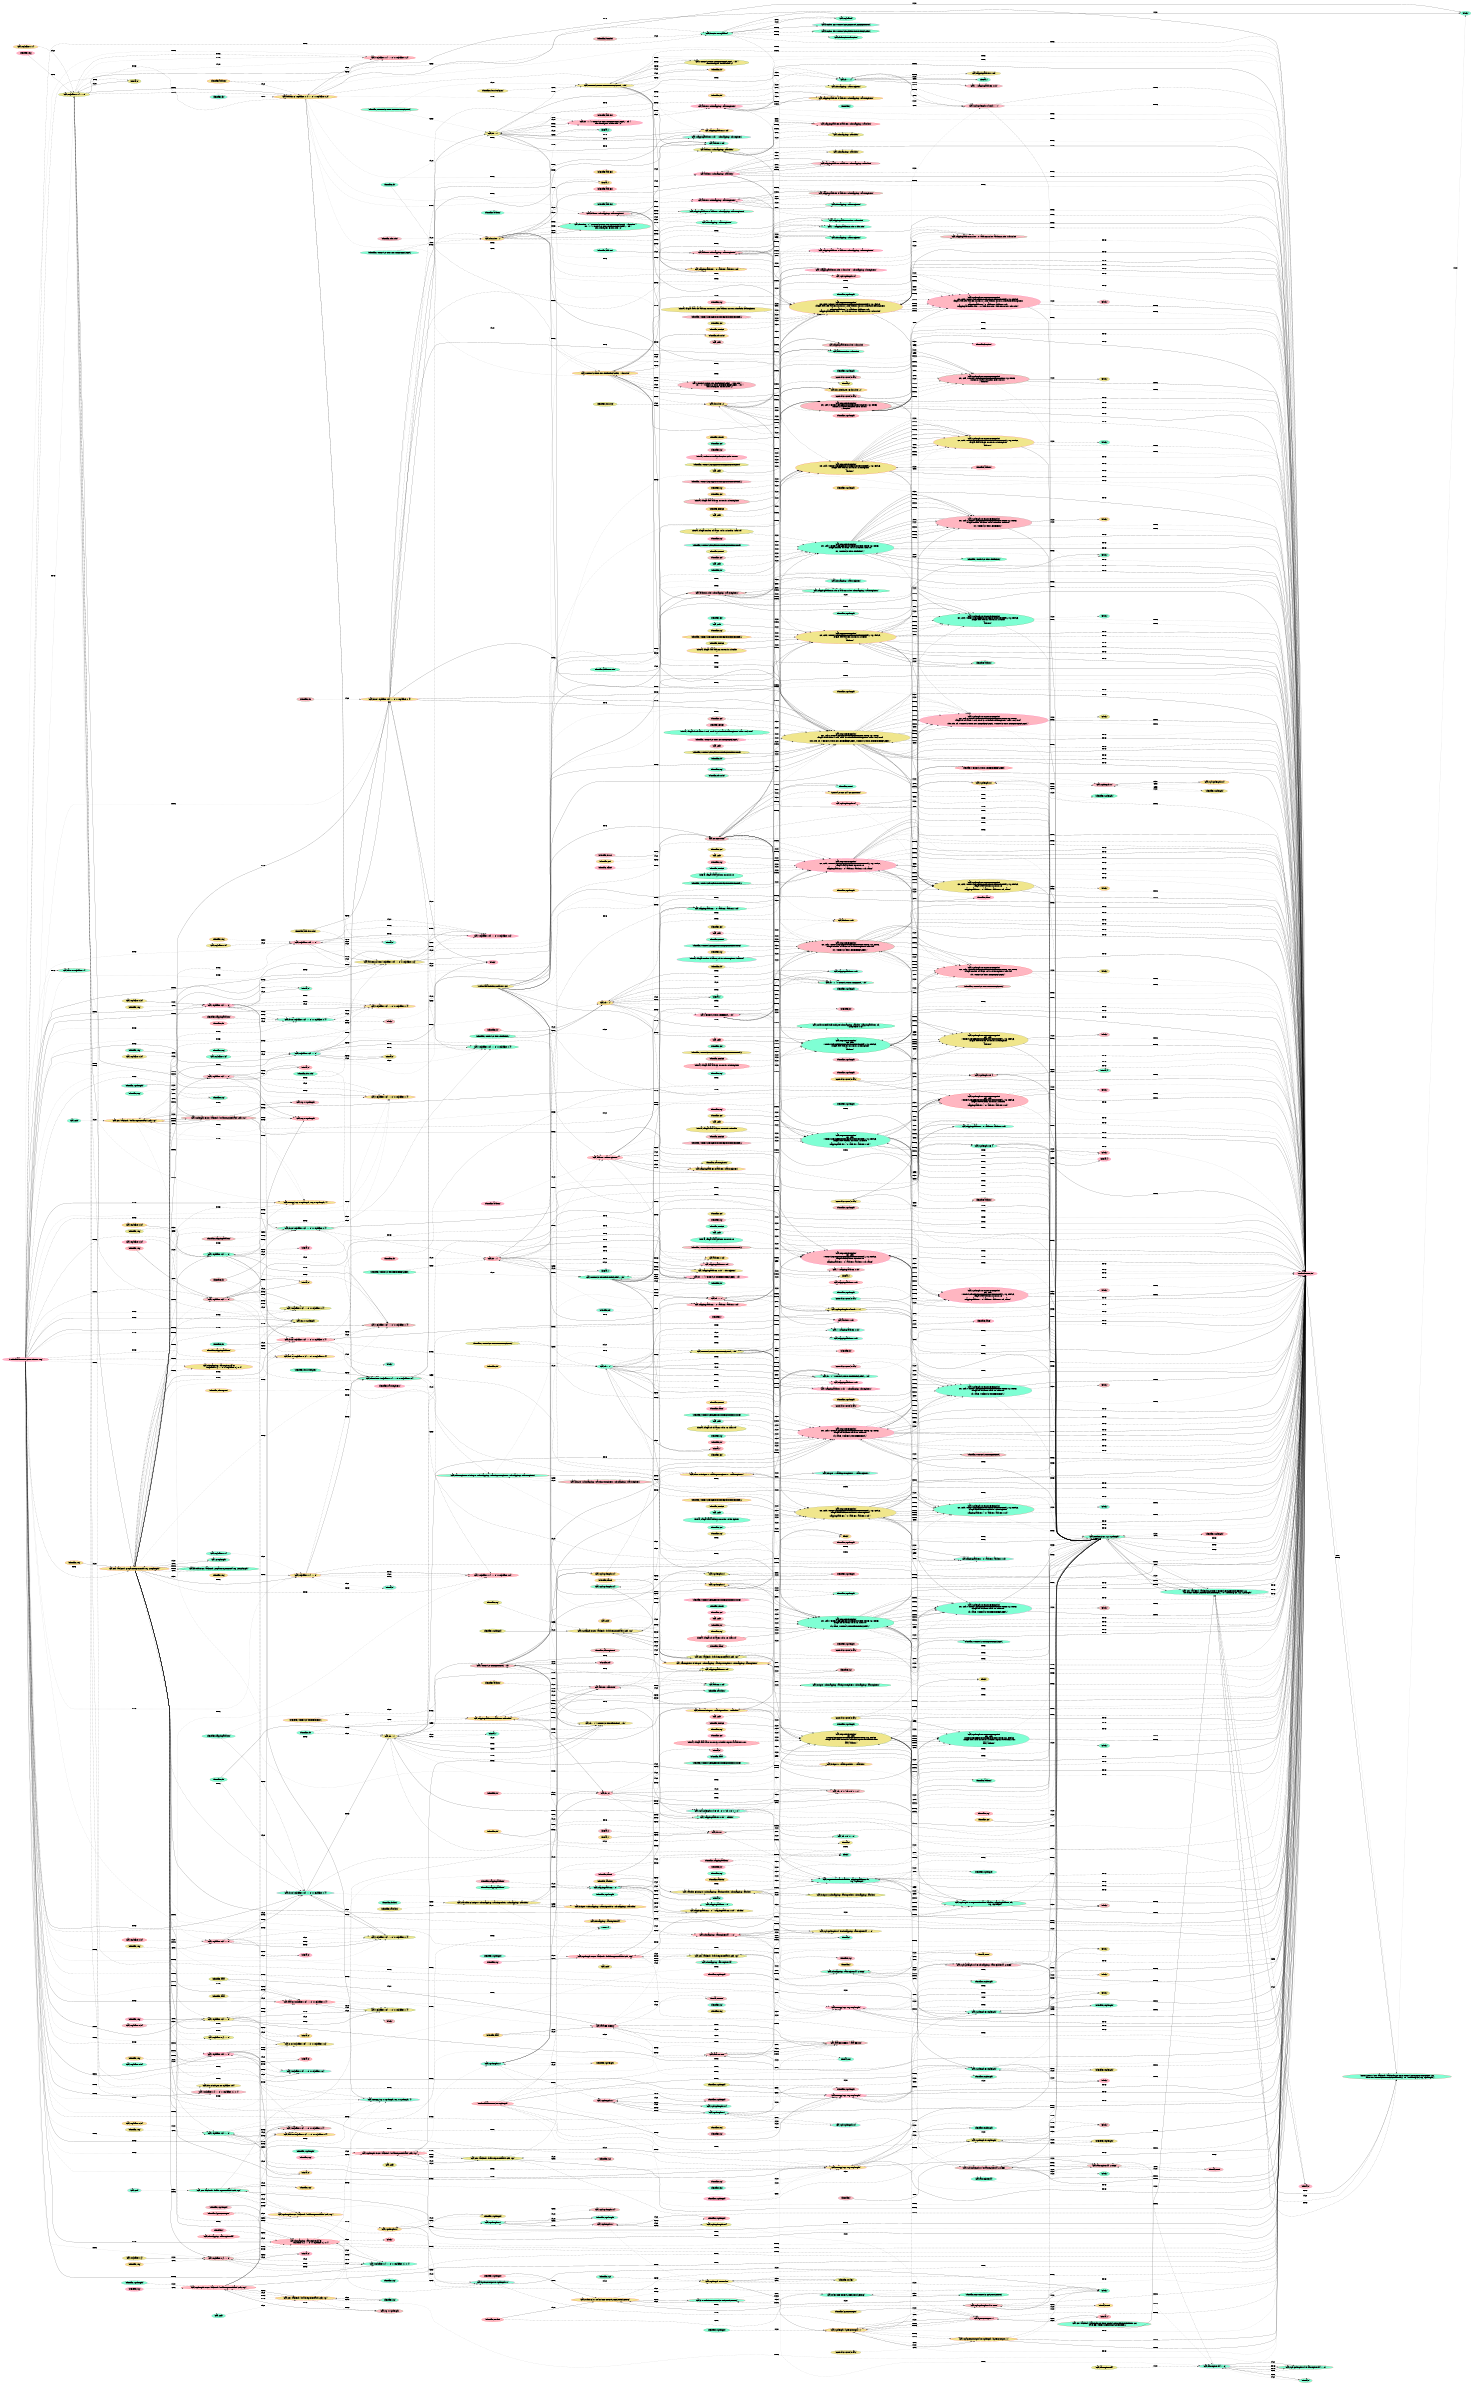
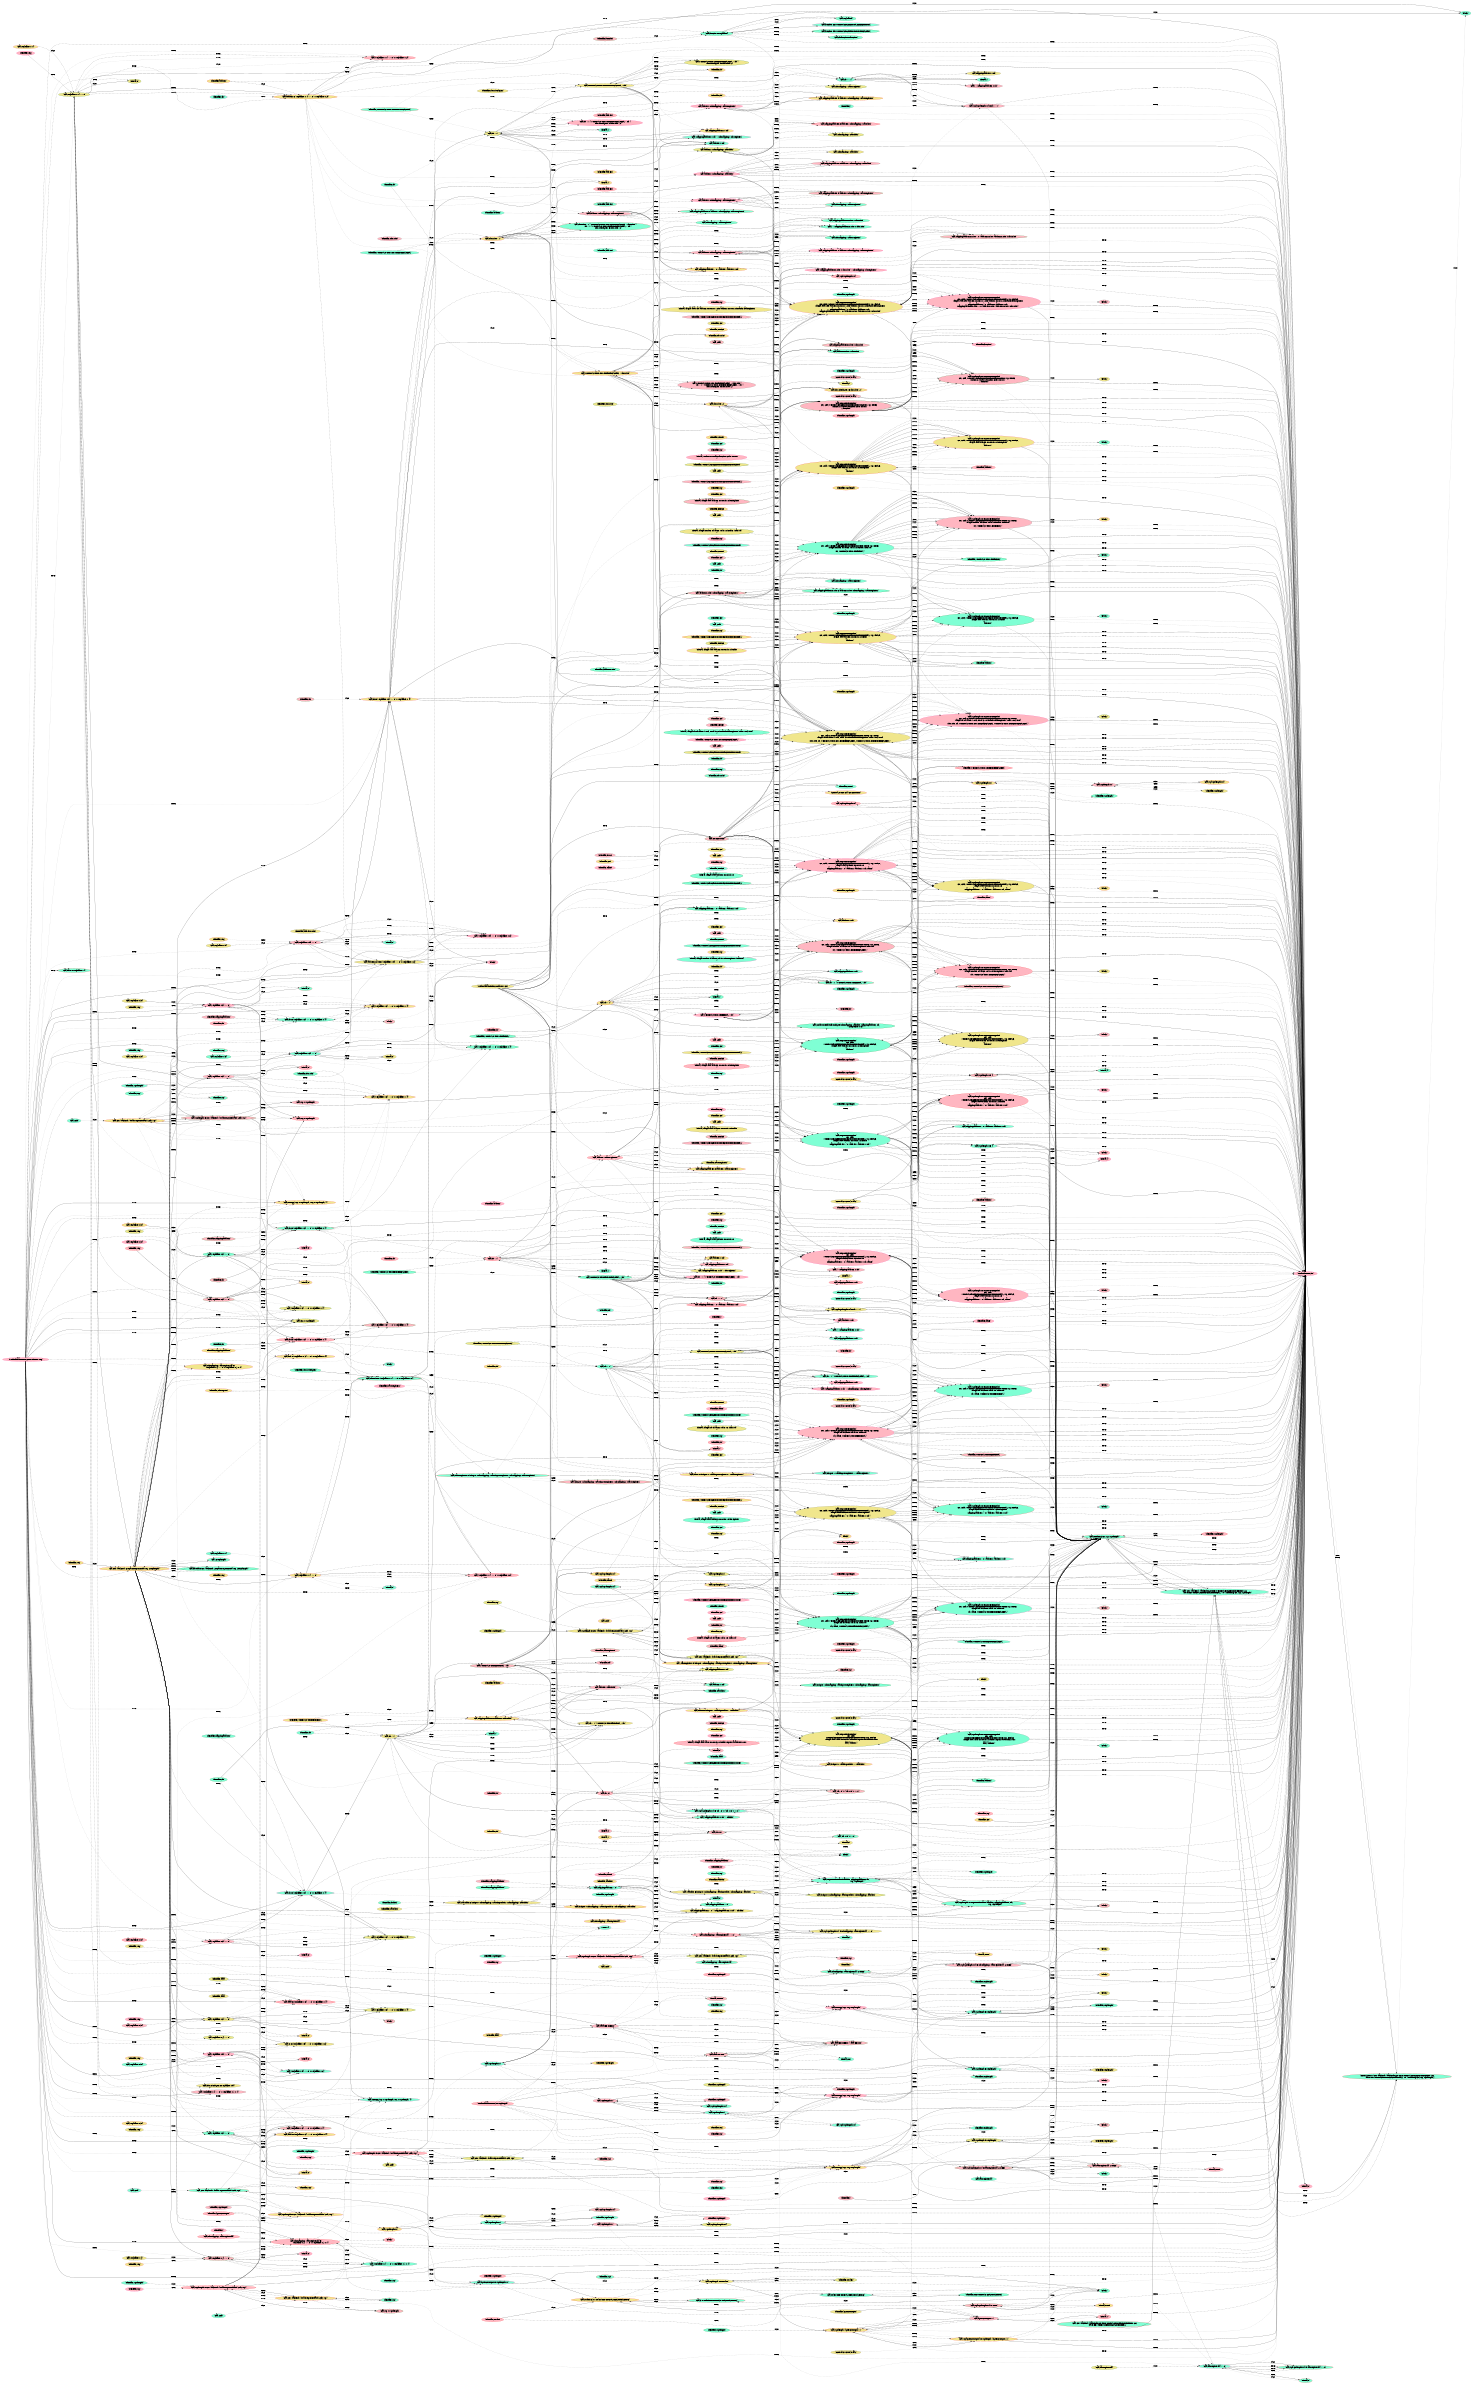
(344, 936) -> (435, 1461)
(161, 1351) -> (265, 1388)
